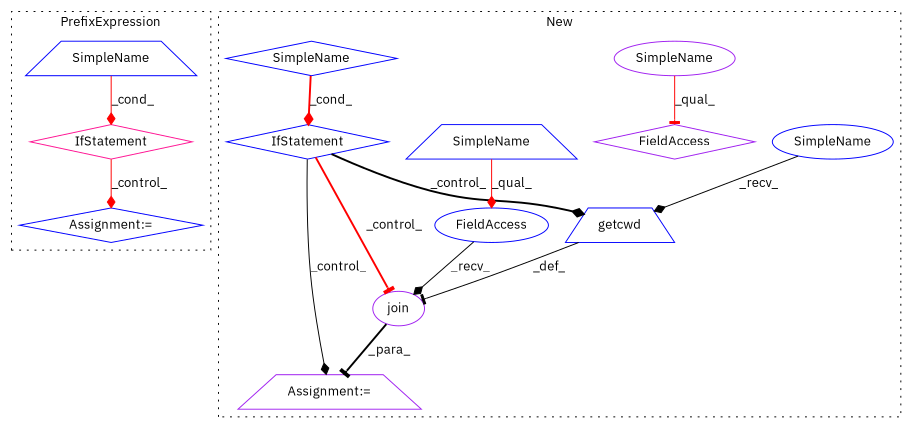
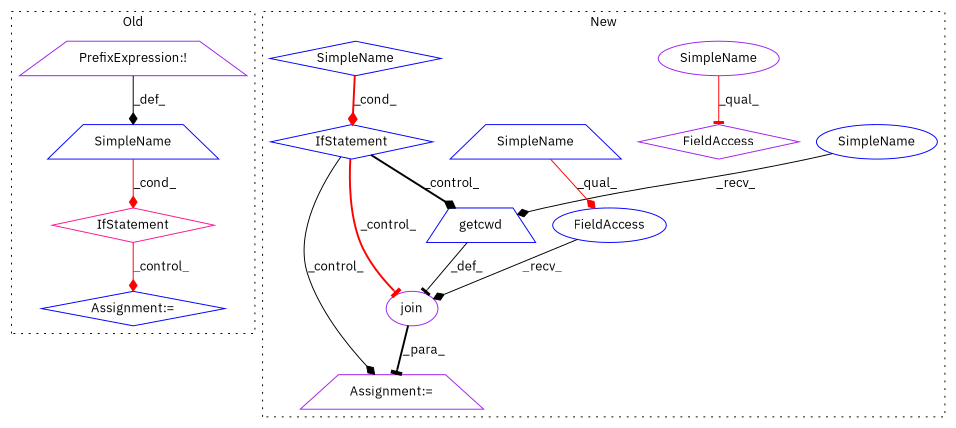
(111, 23) -> (133, 23)
none -> (133, 58)
